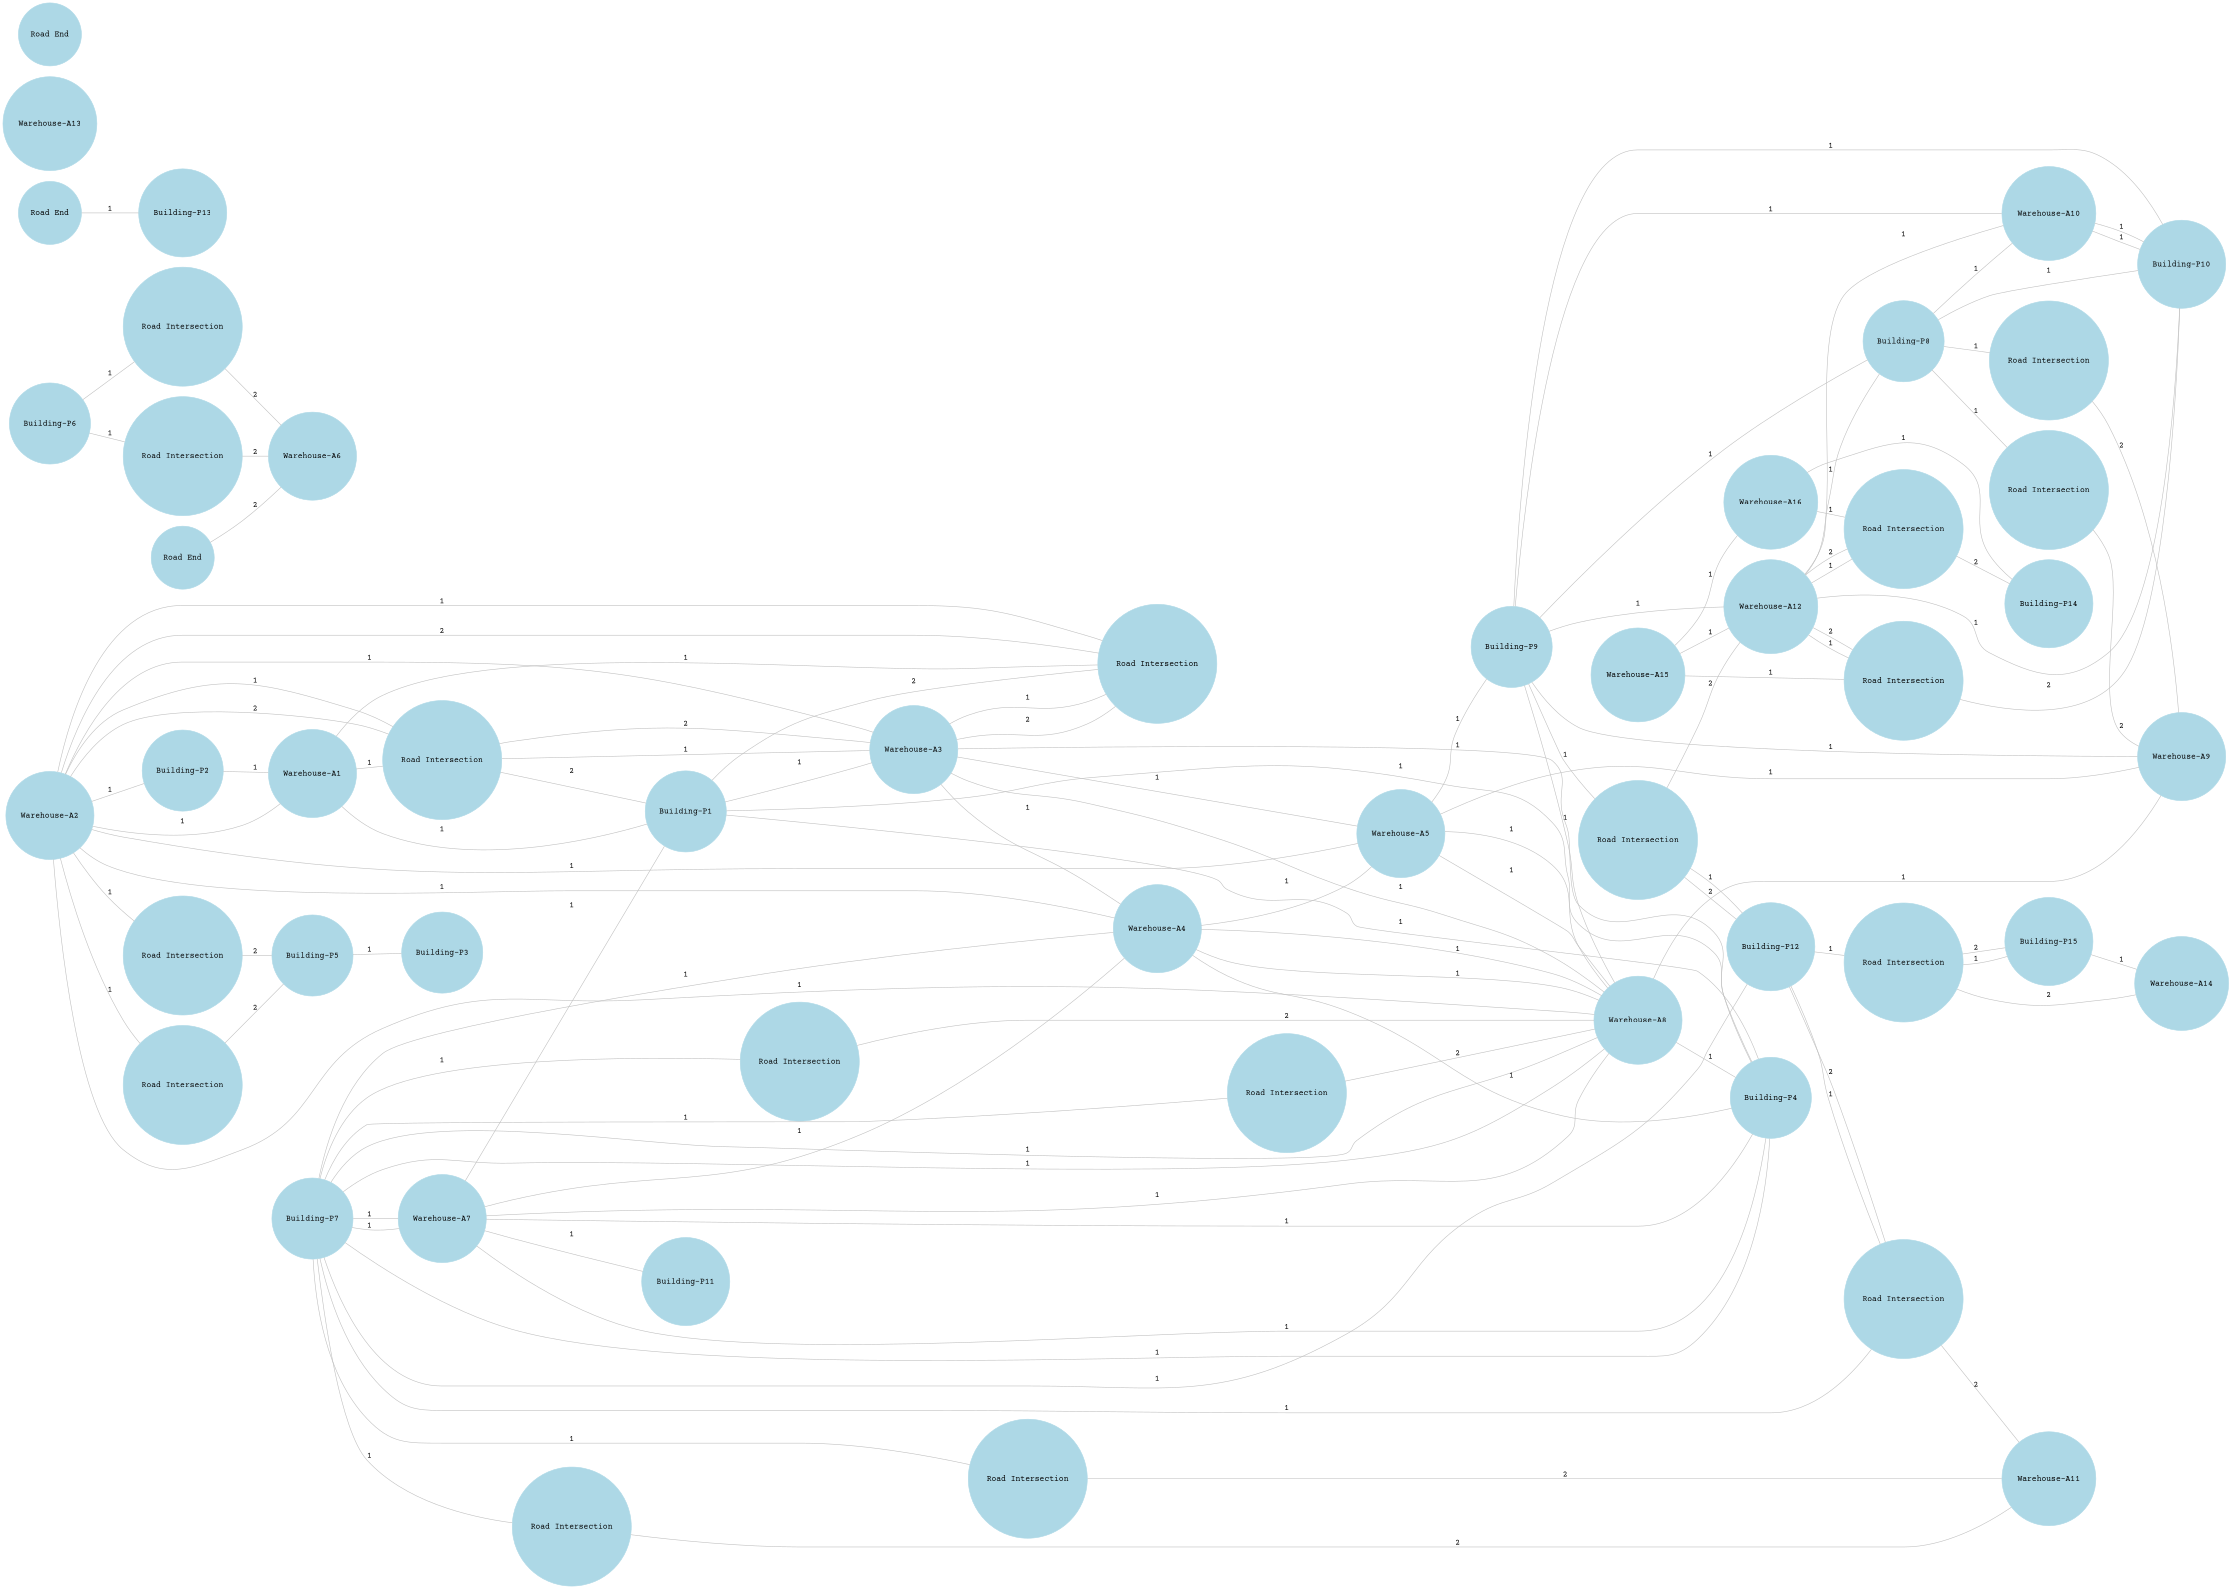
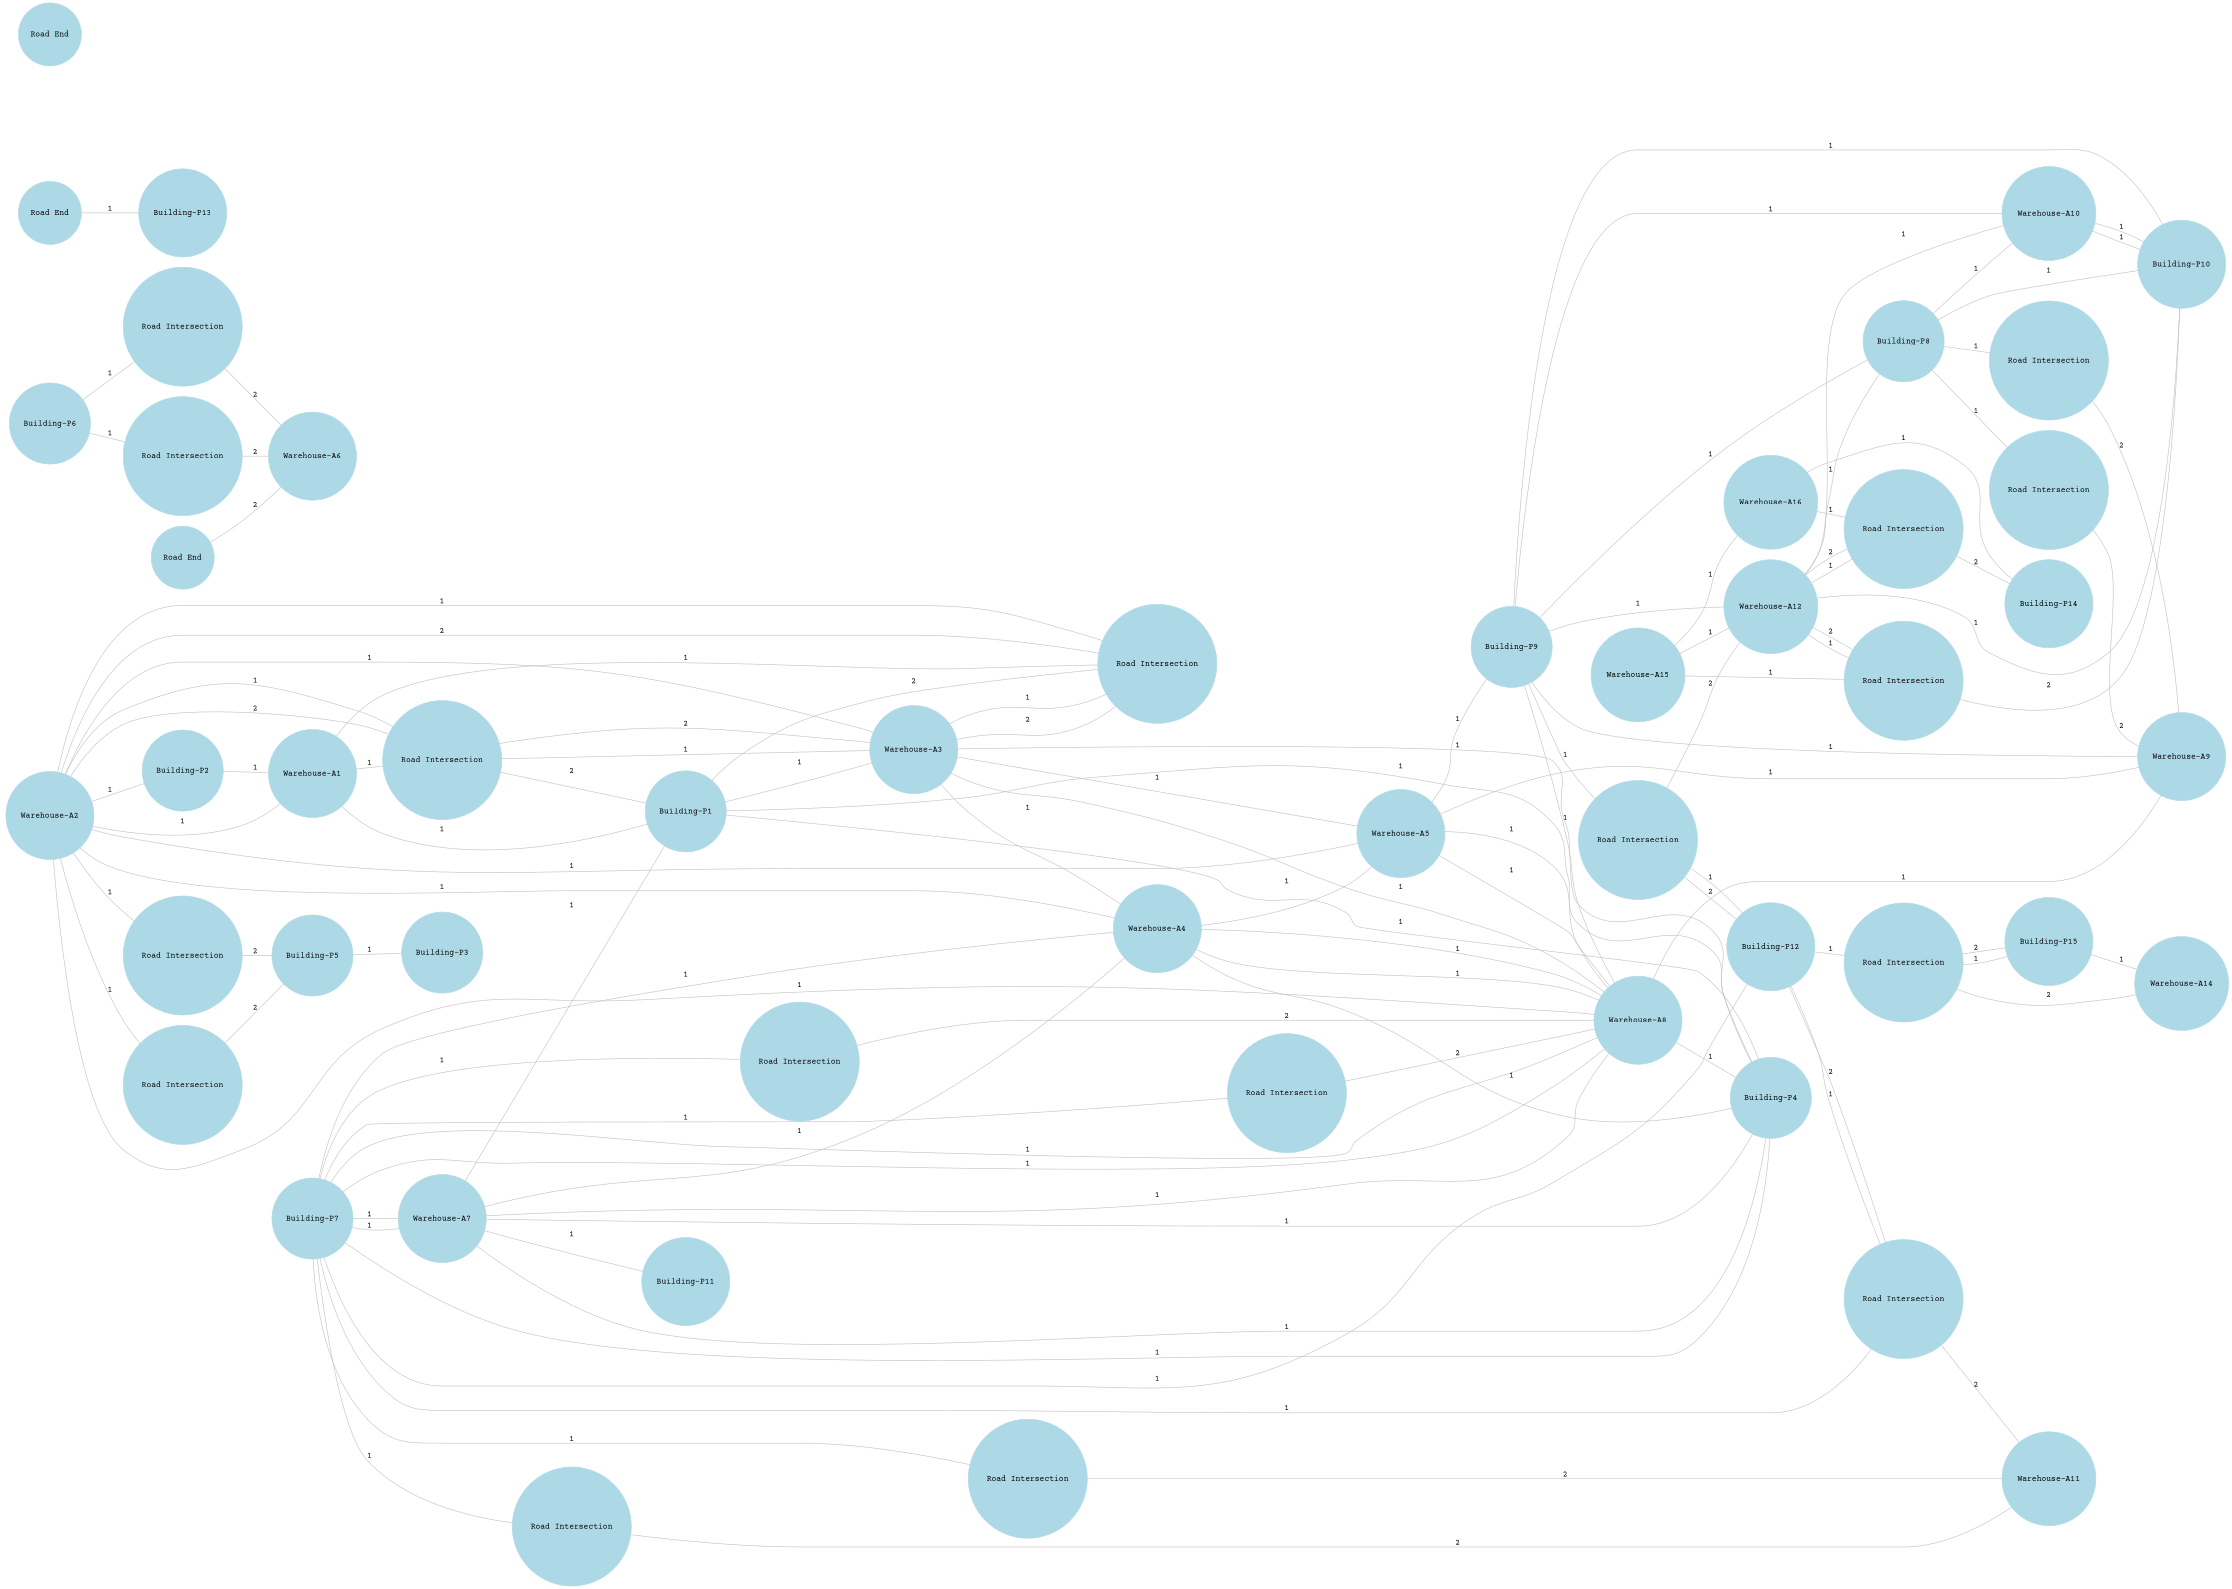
(50, 124) -> none
